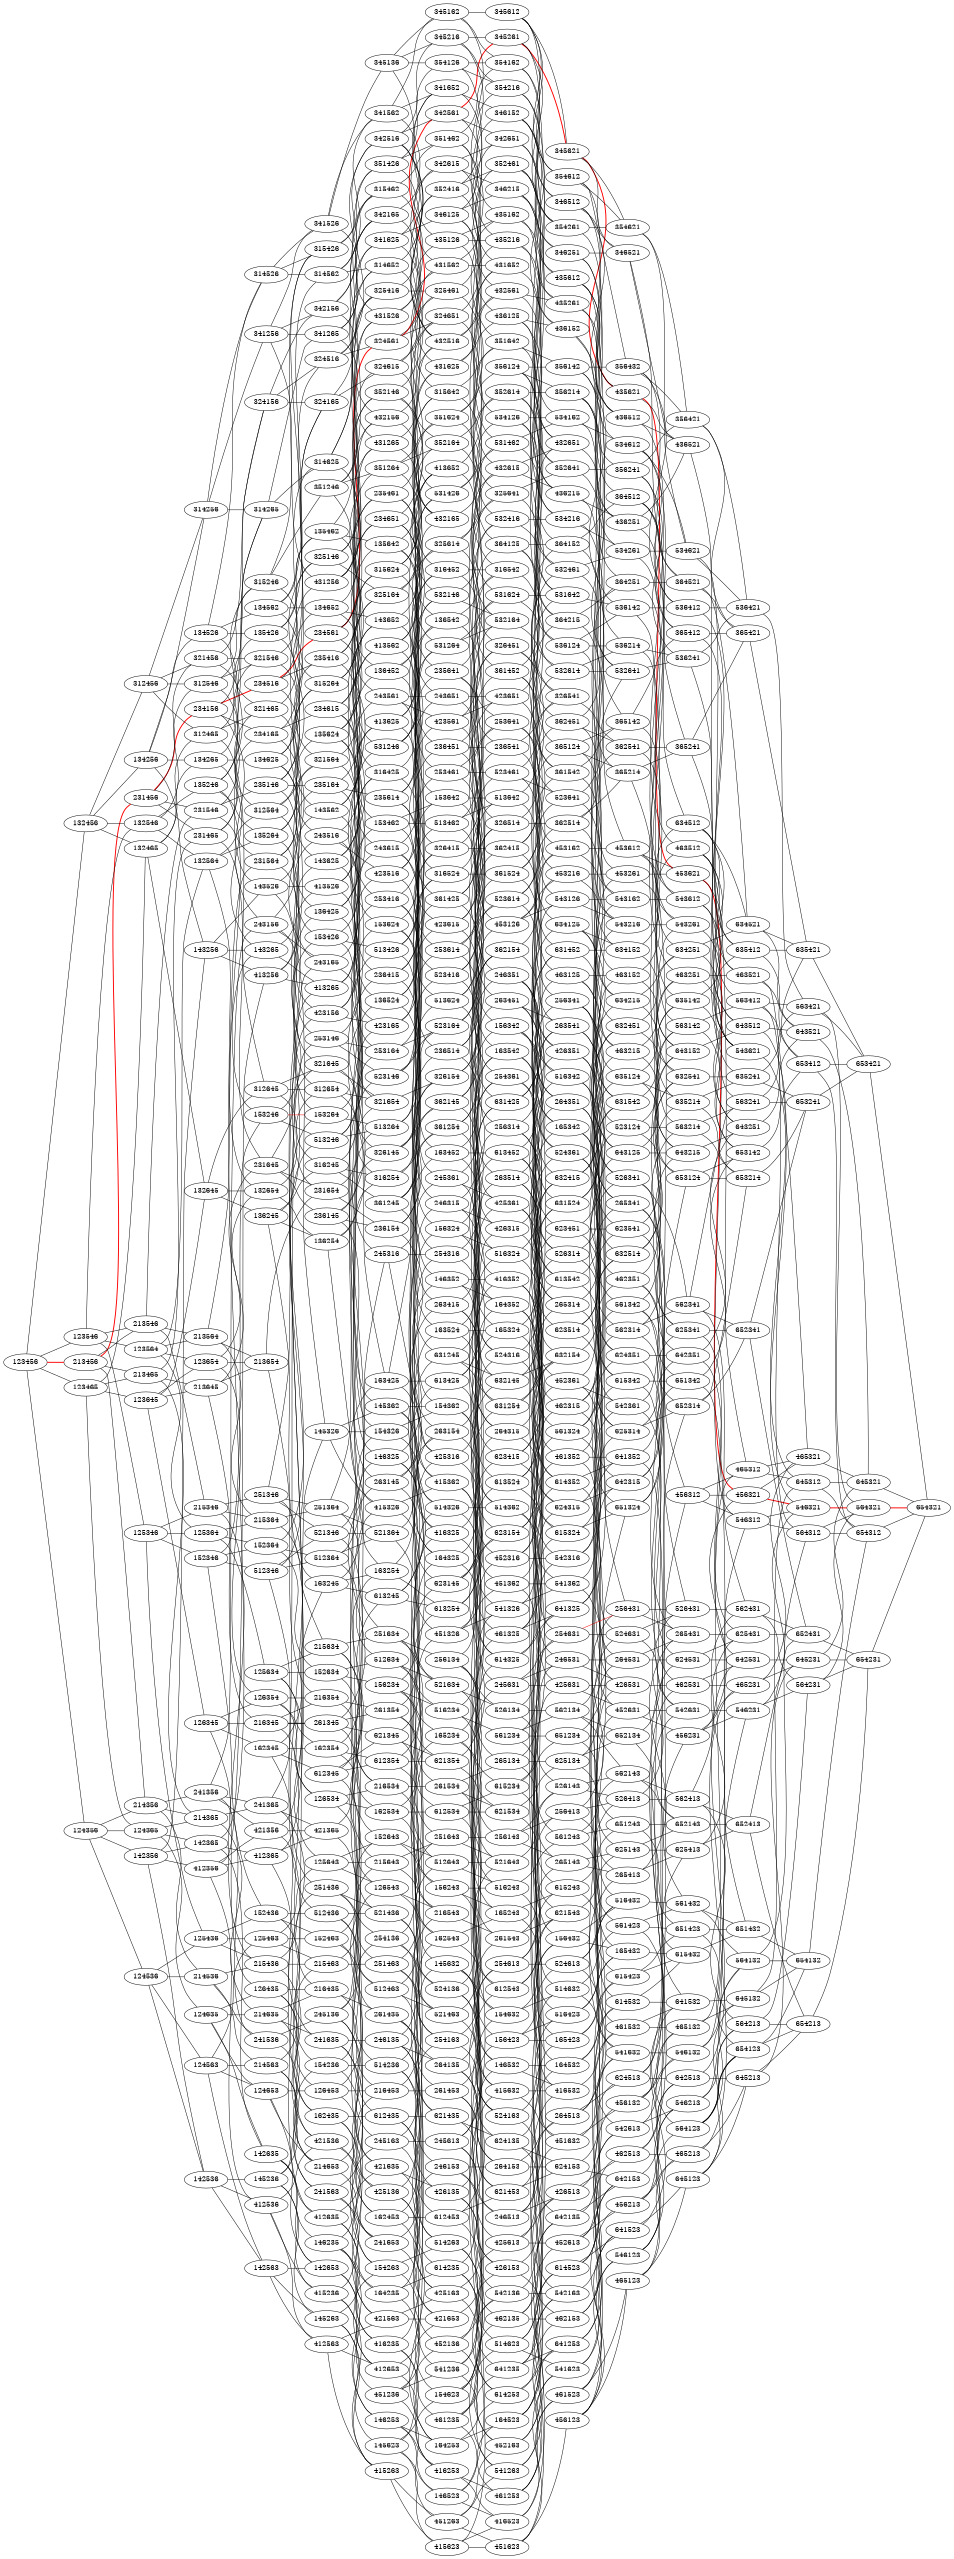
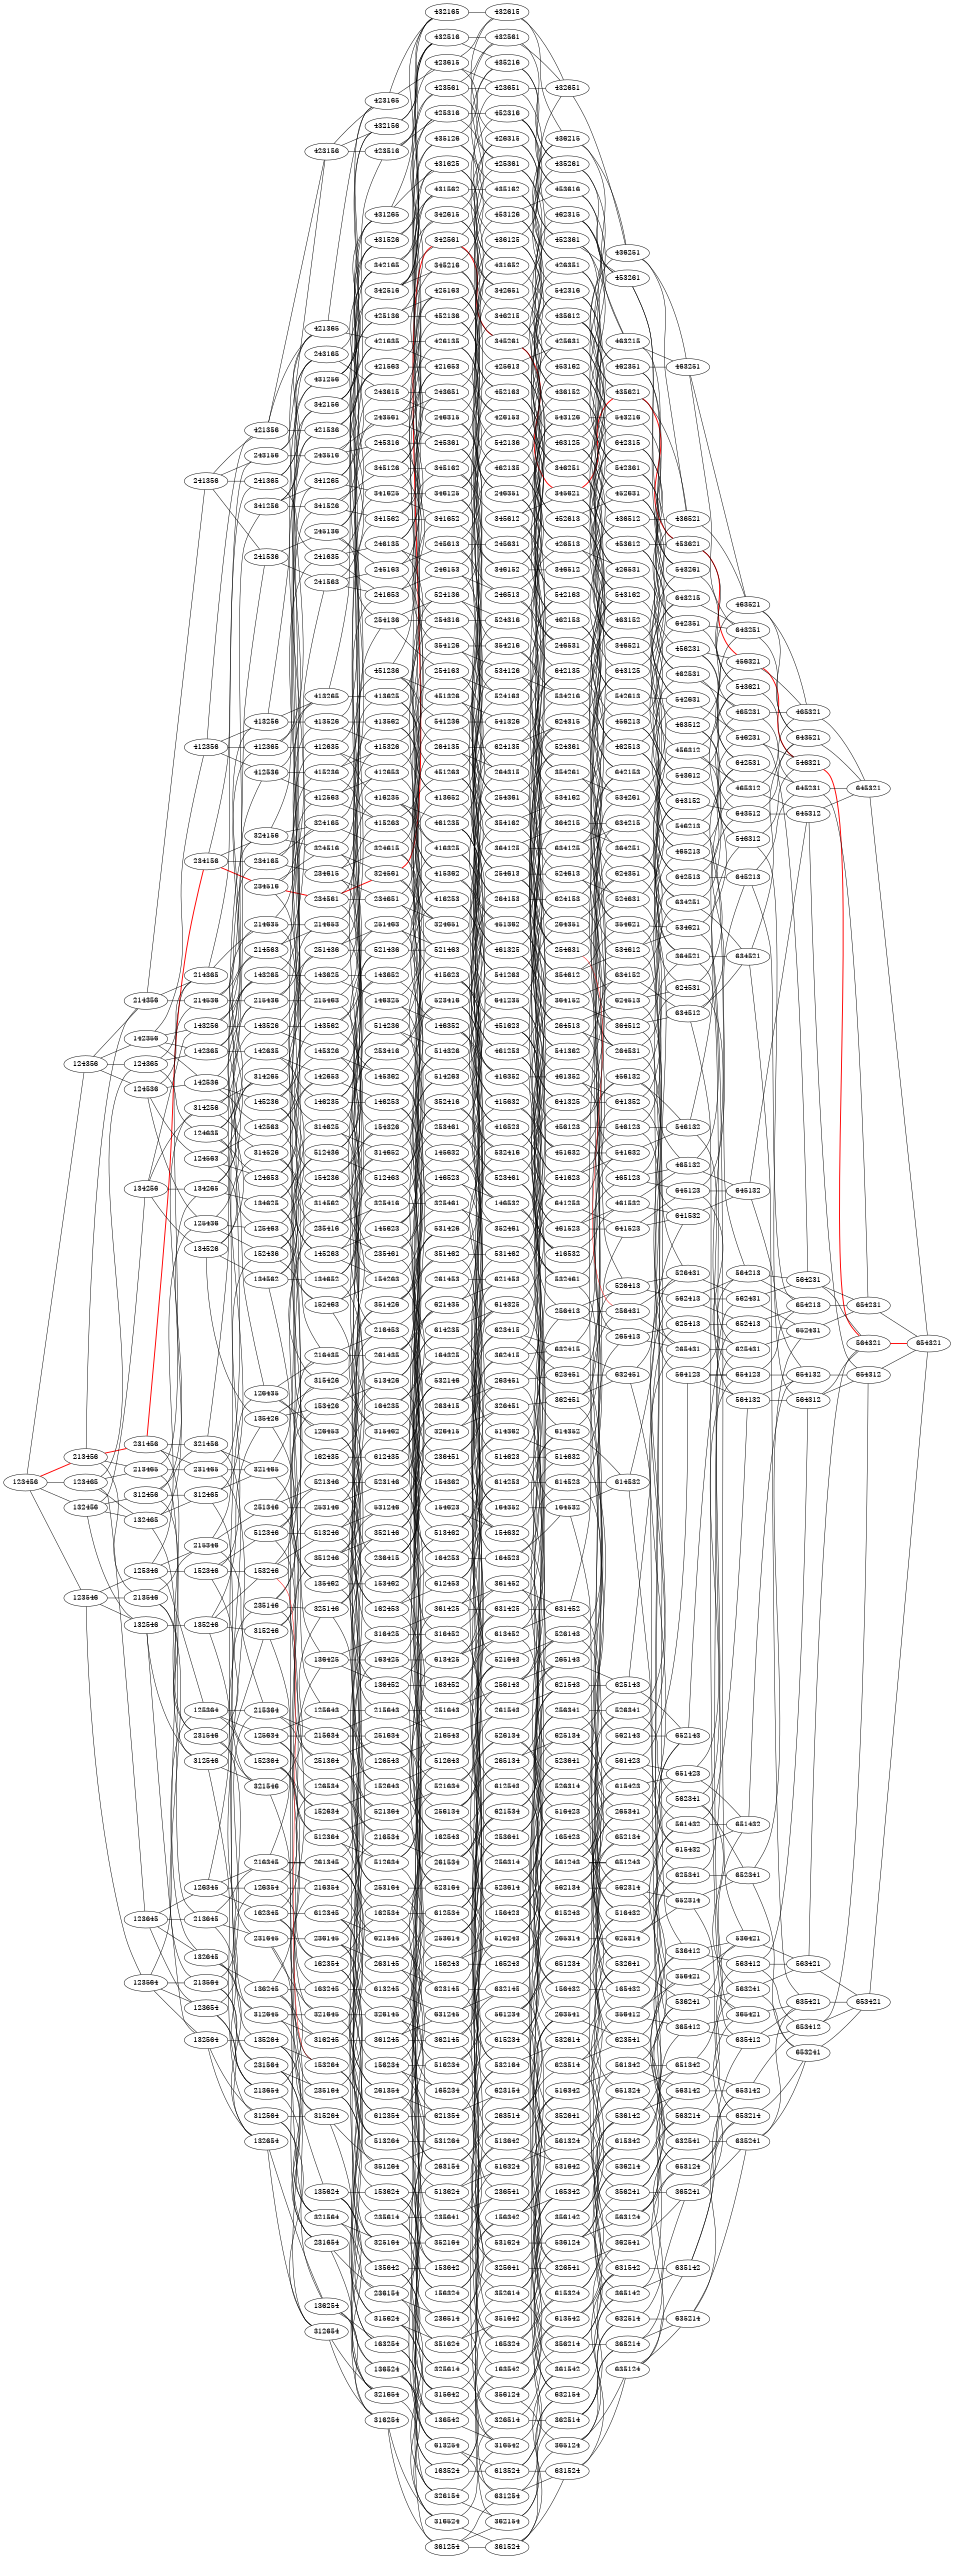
(387, 63) -> (387, 469)
(628, 367) -> (628, 2015)
(567, 874) -> (567, 190)
(658, 912) -> none
(628, 1128) -> (628, 2218)
(598, 1831) -> (598, 1863)
(417, 2091) -> (417, 760)
